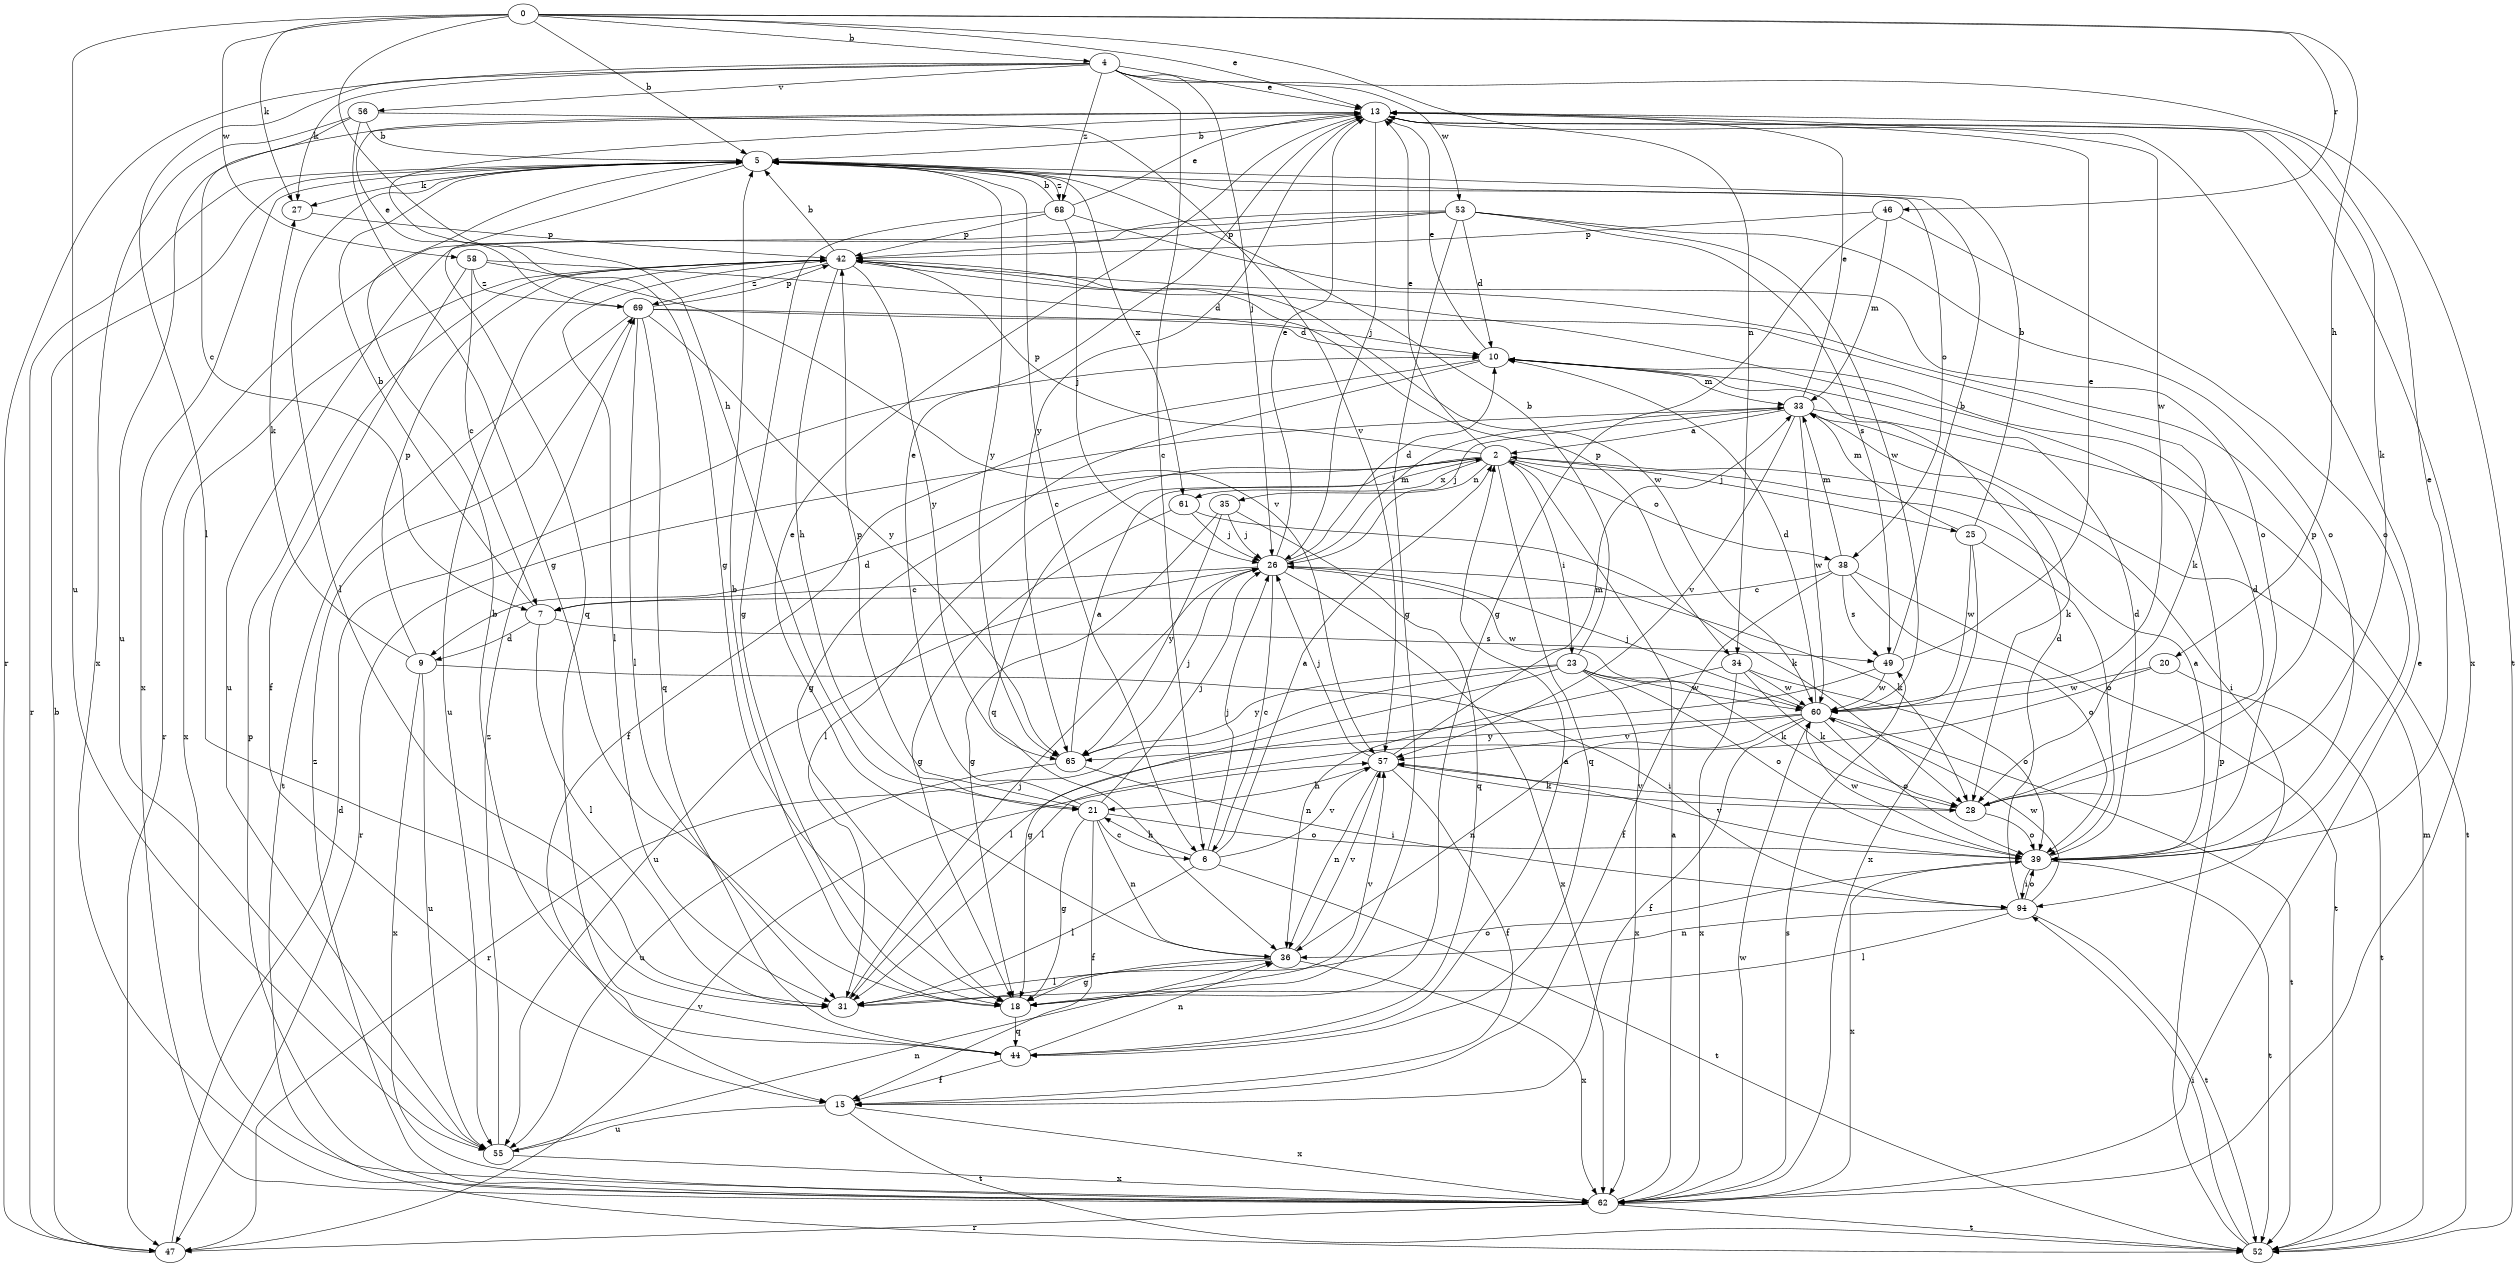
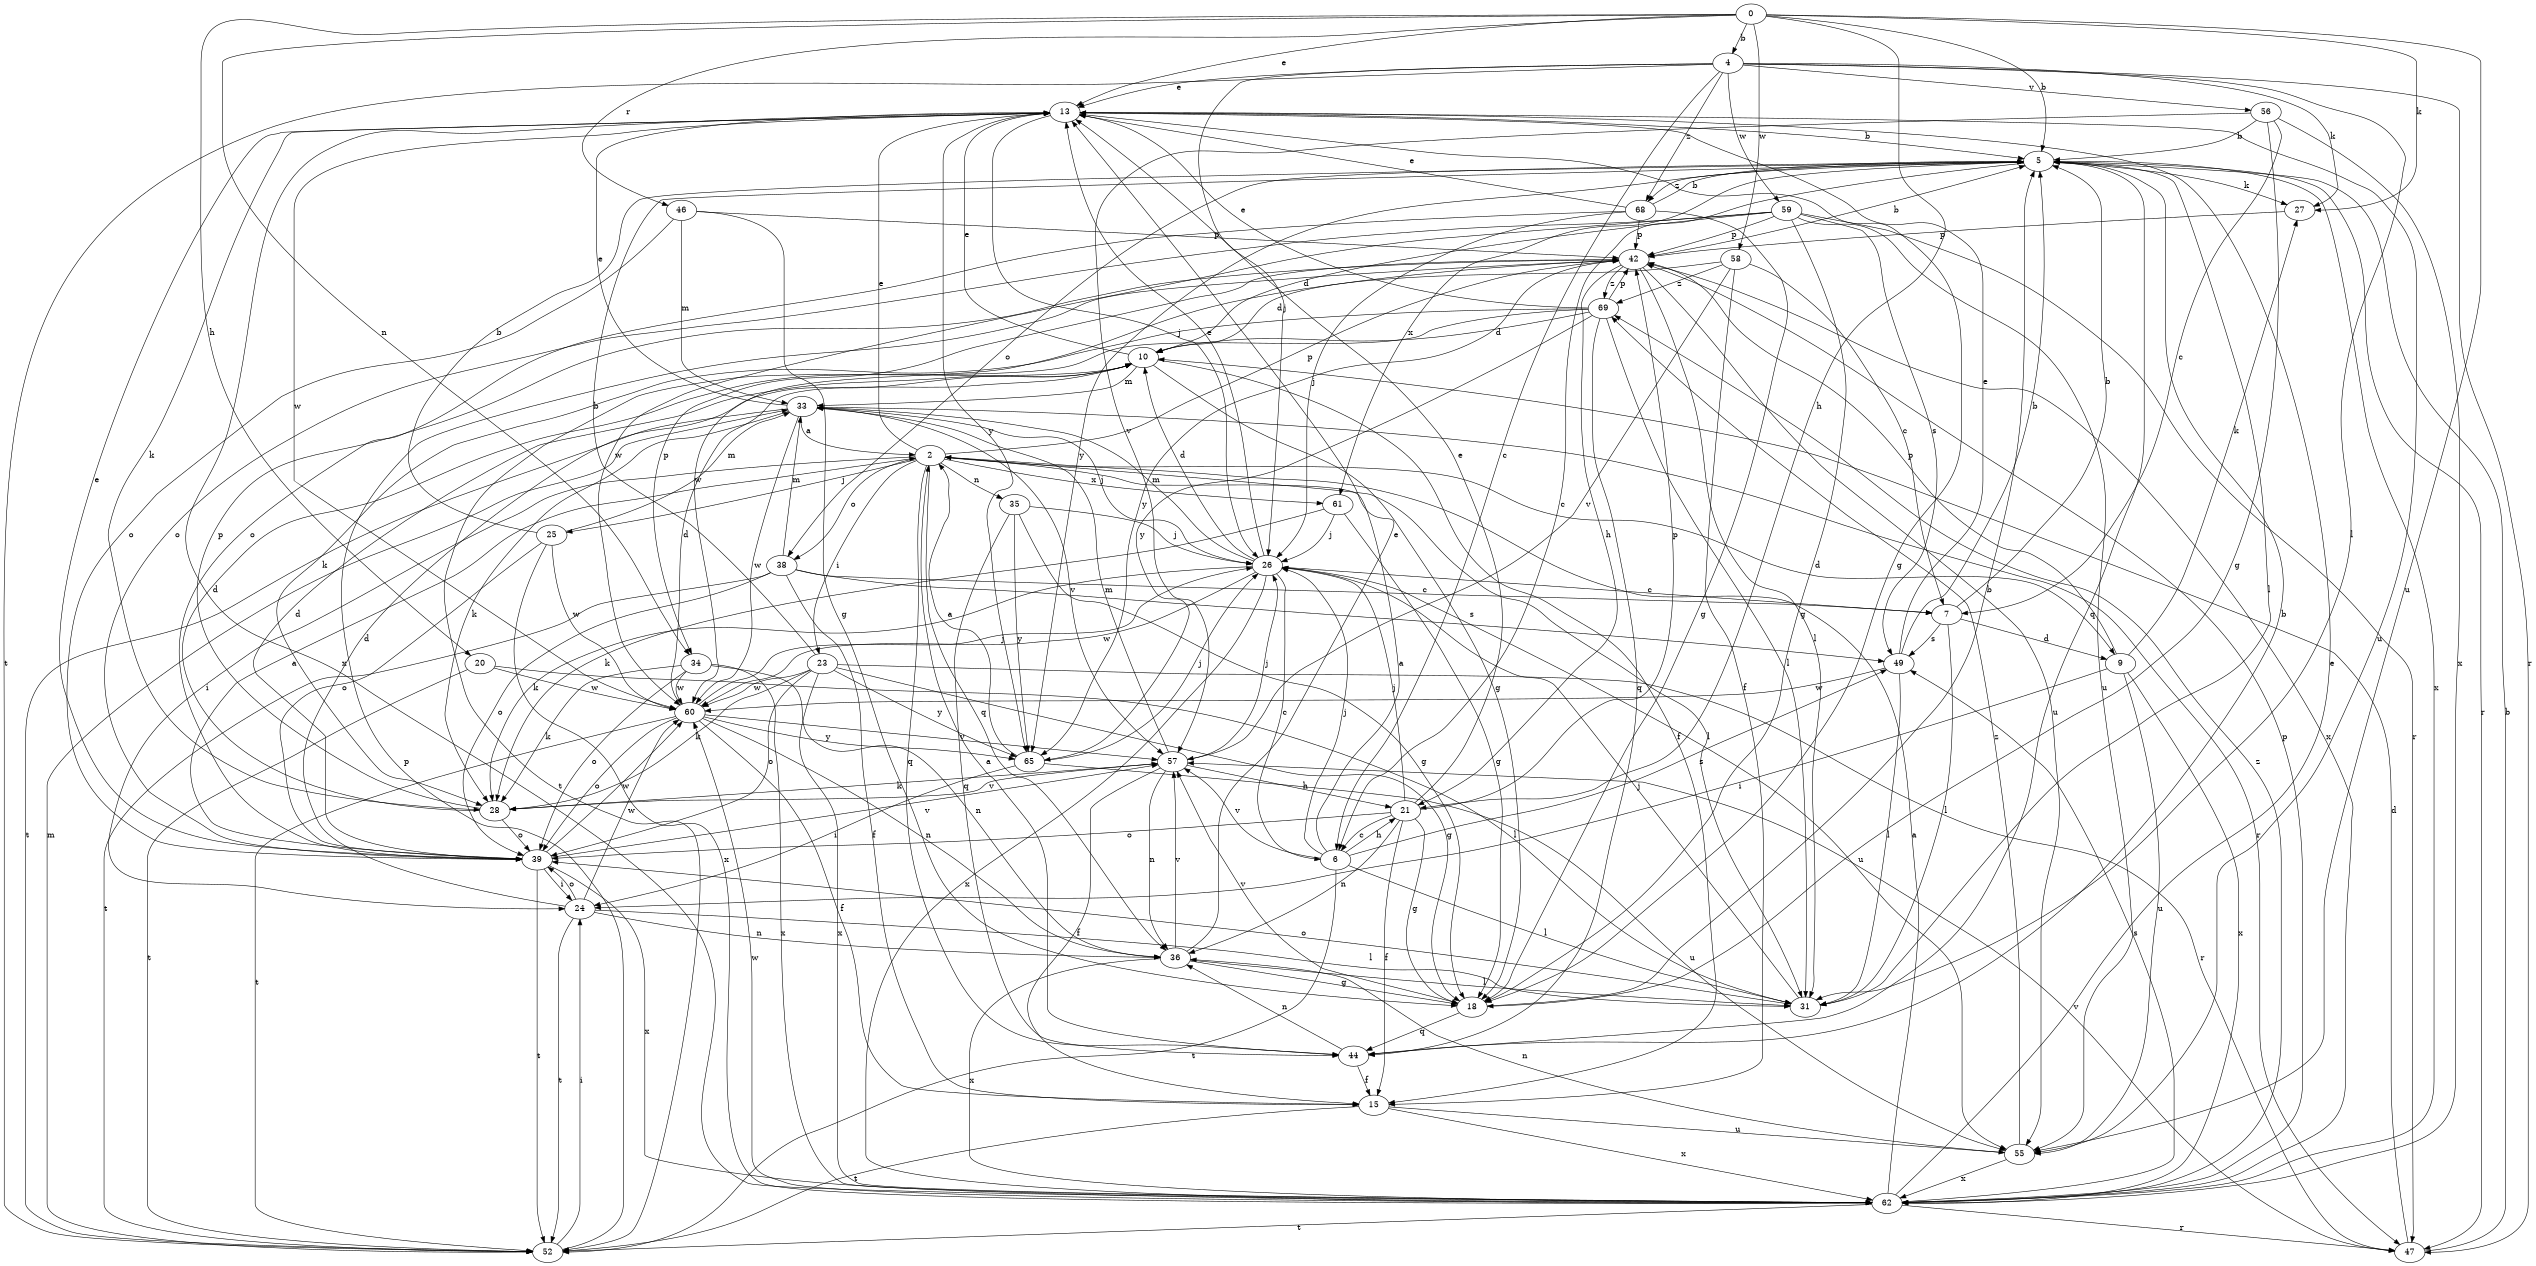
(1460, 210) -> (1787, 210)
none -> (1609, 790)
(2022, 909) -> (580, 909)
